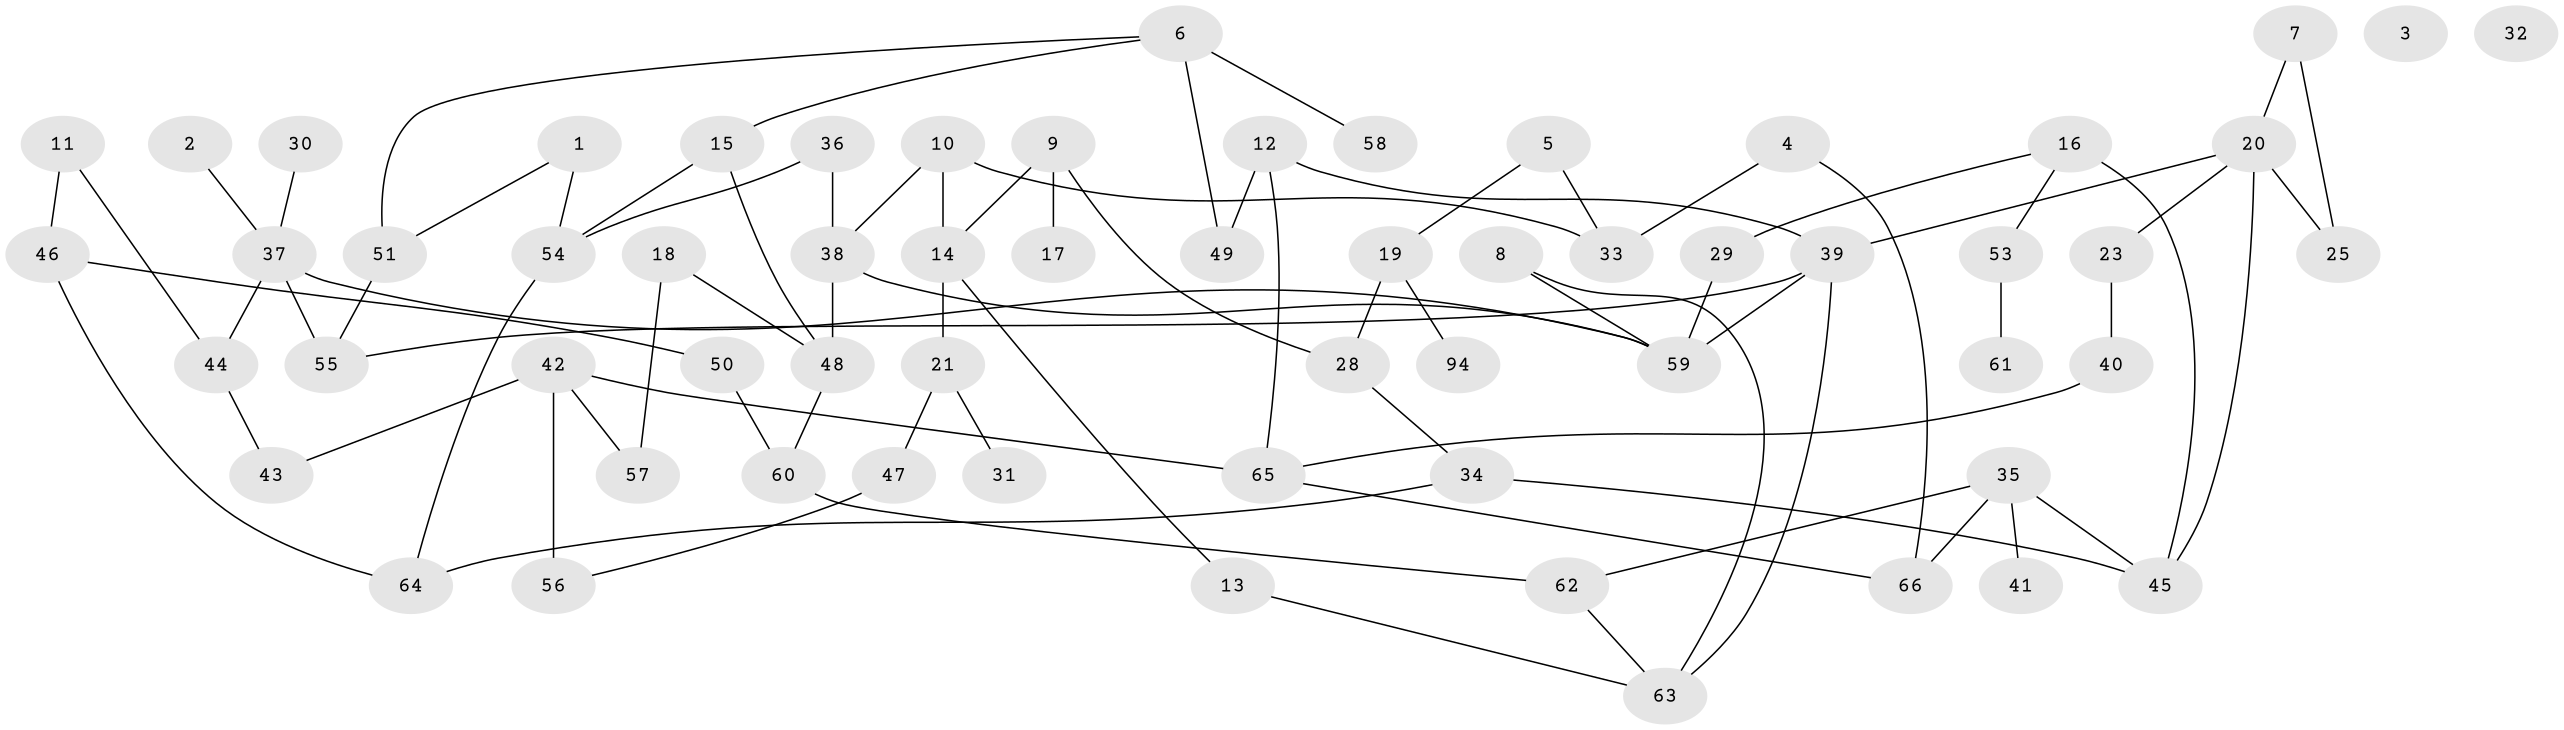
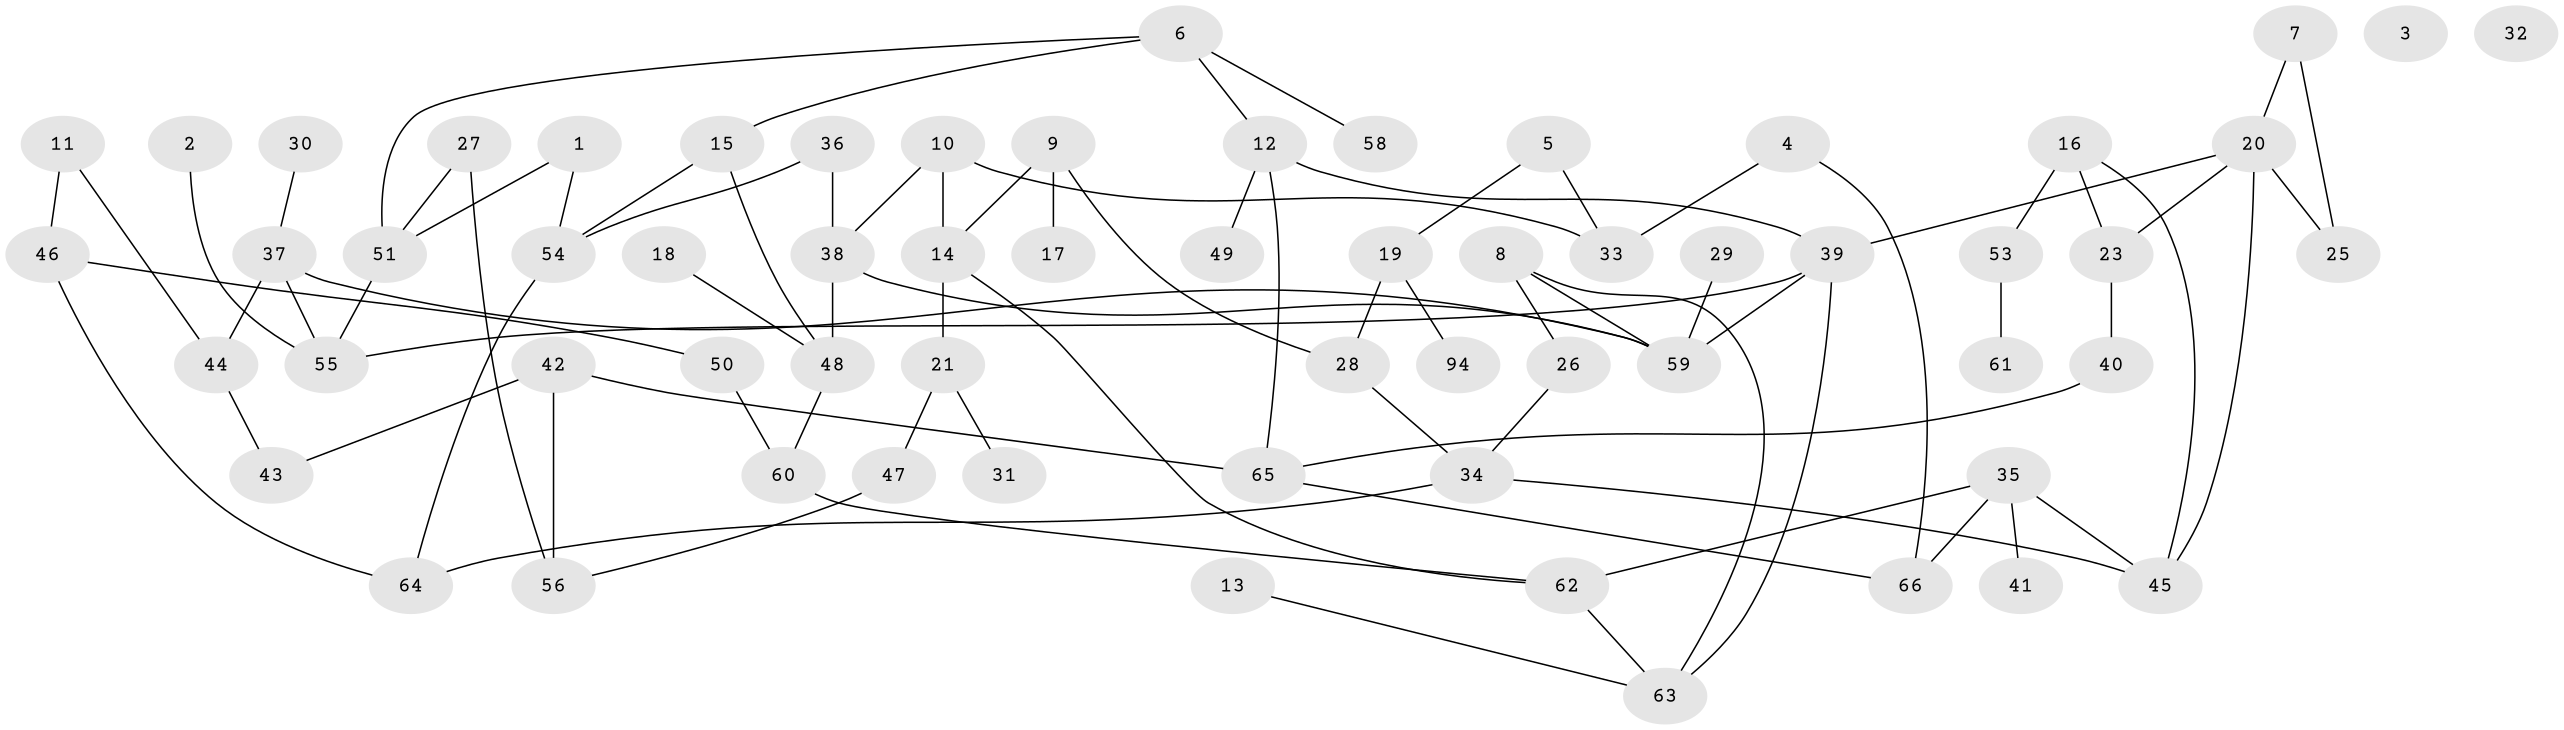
none -> (469, 144)
(1201, 144) -> (1223, 89)
(1891, 190) -> (2091, 199)
(232, 199) -> (213, 271)
none -> (1569, 365)
(1083, 424) -> (1208, 503)
(638, 475) -> none
